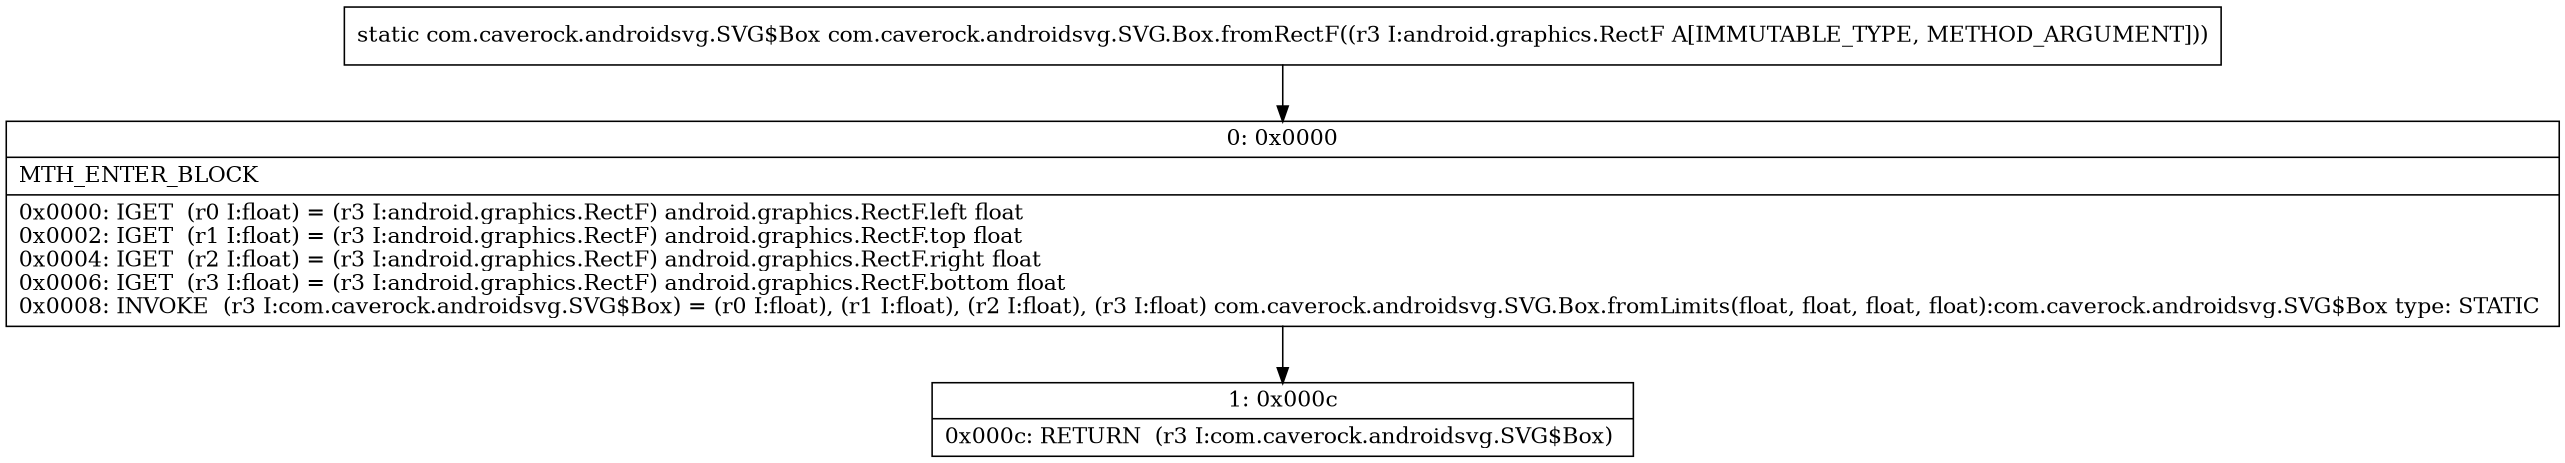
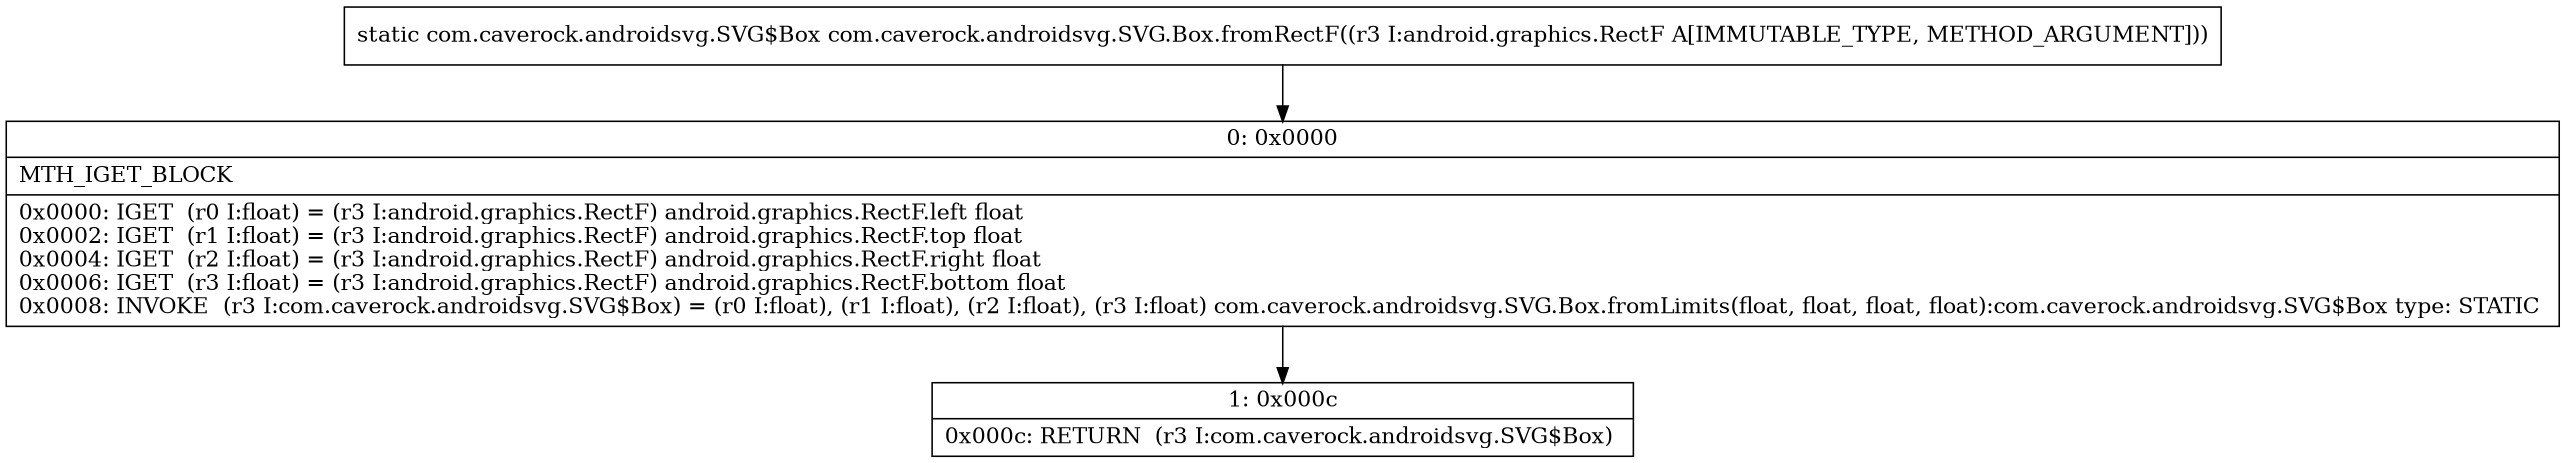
(139, 175) -> (126, 175)
